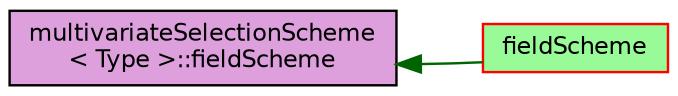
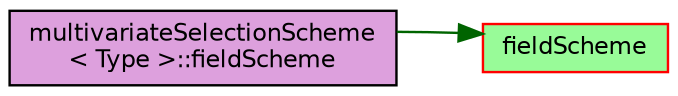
(452, 63) -> (428, 32)
